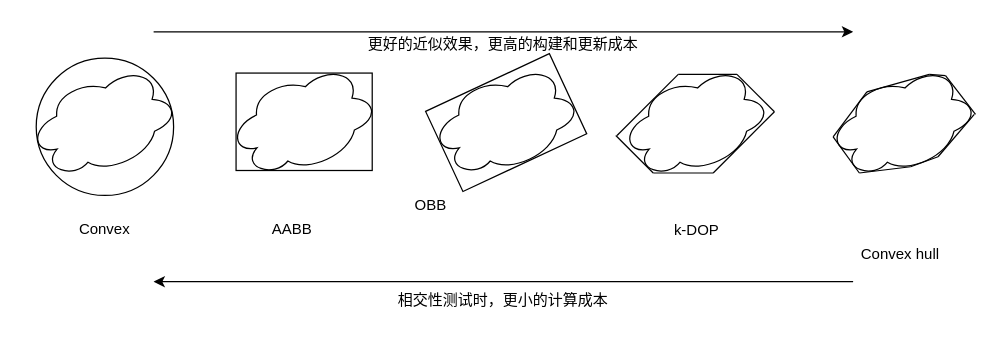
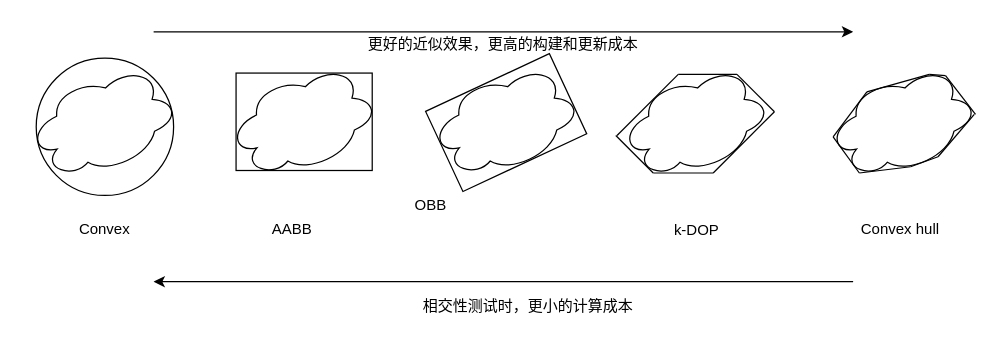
(901, 254) -> (901, 229)
(503, 301) -> (528, 307)
